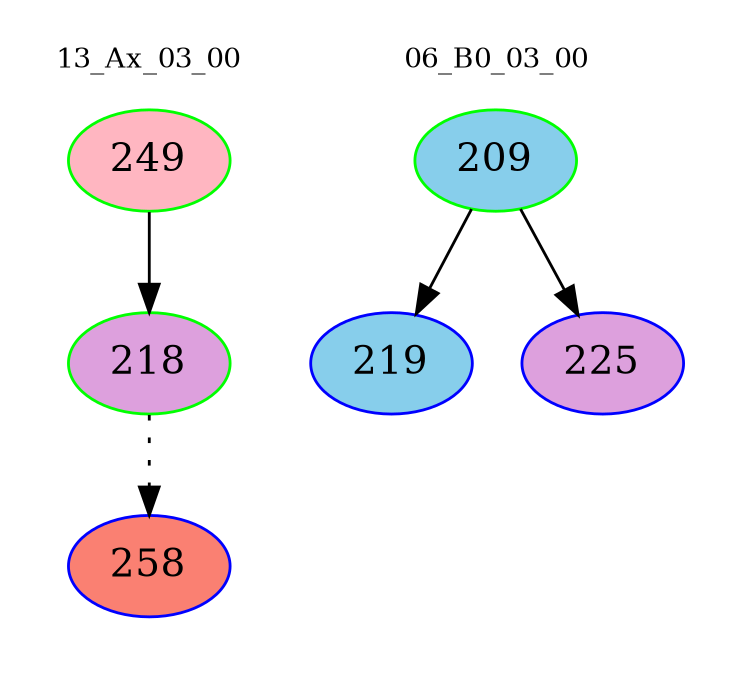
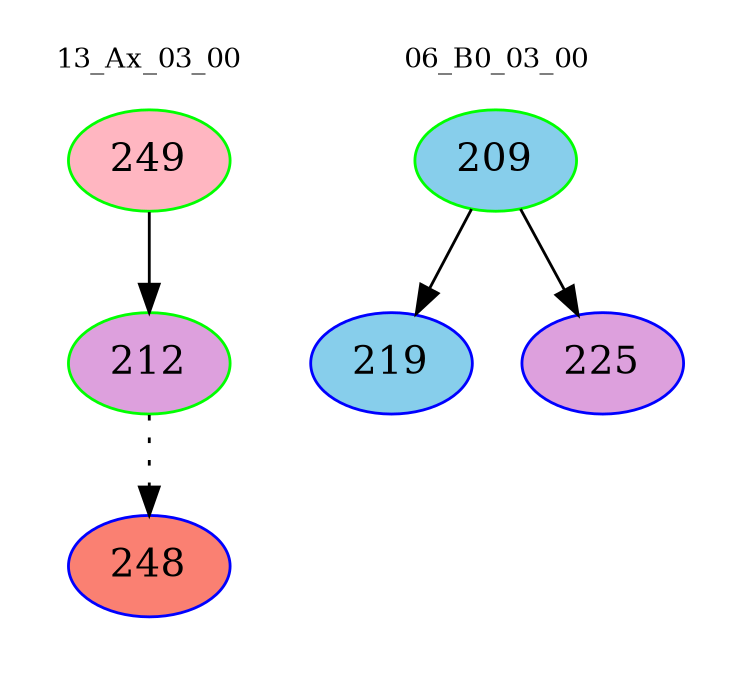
(149, 363) -> (149, 363)
(149, 566) -> (149, 566)
